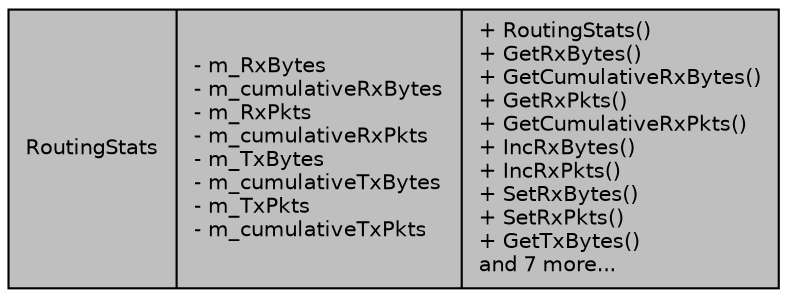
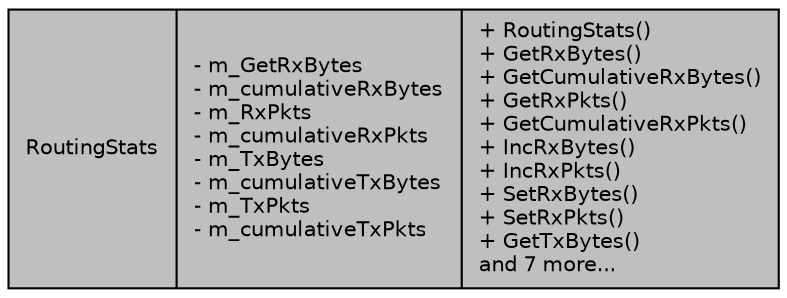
(261, 66) -> (279, 66)
